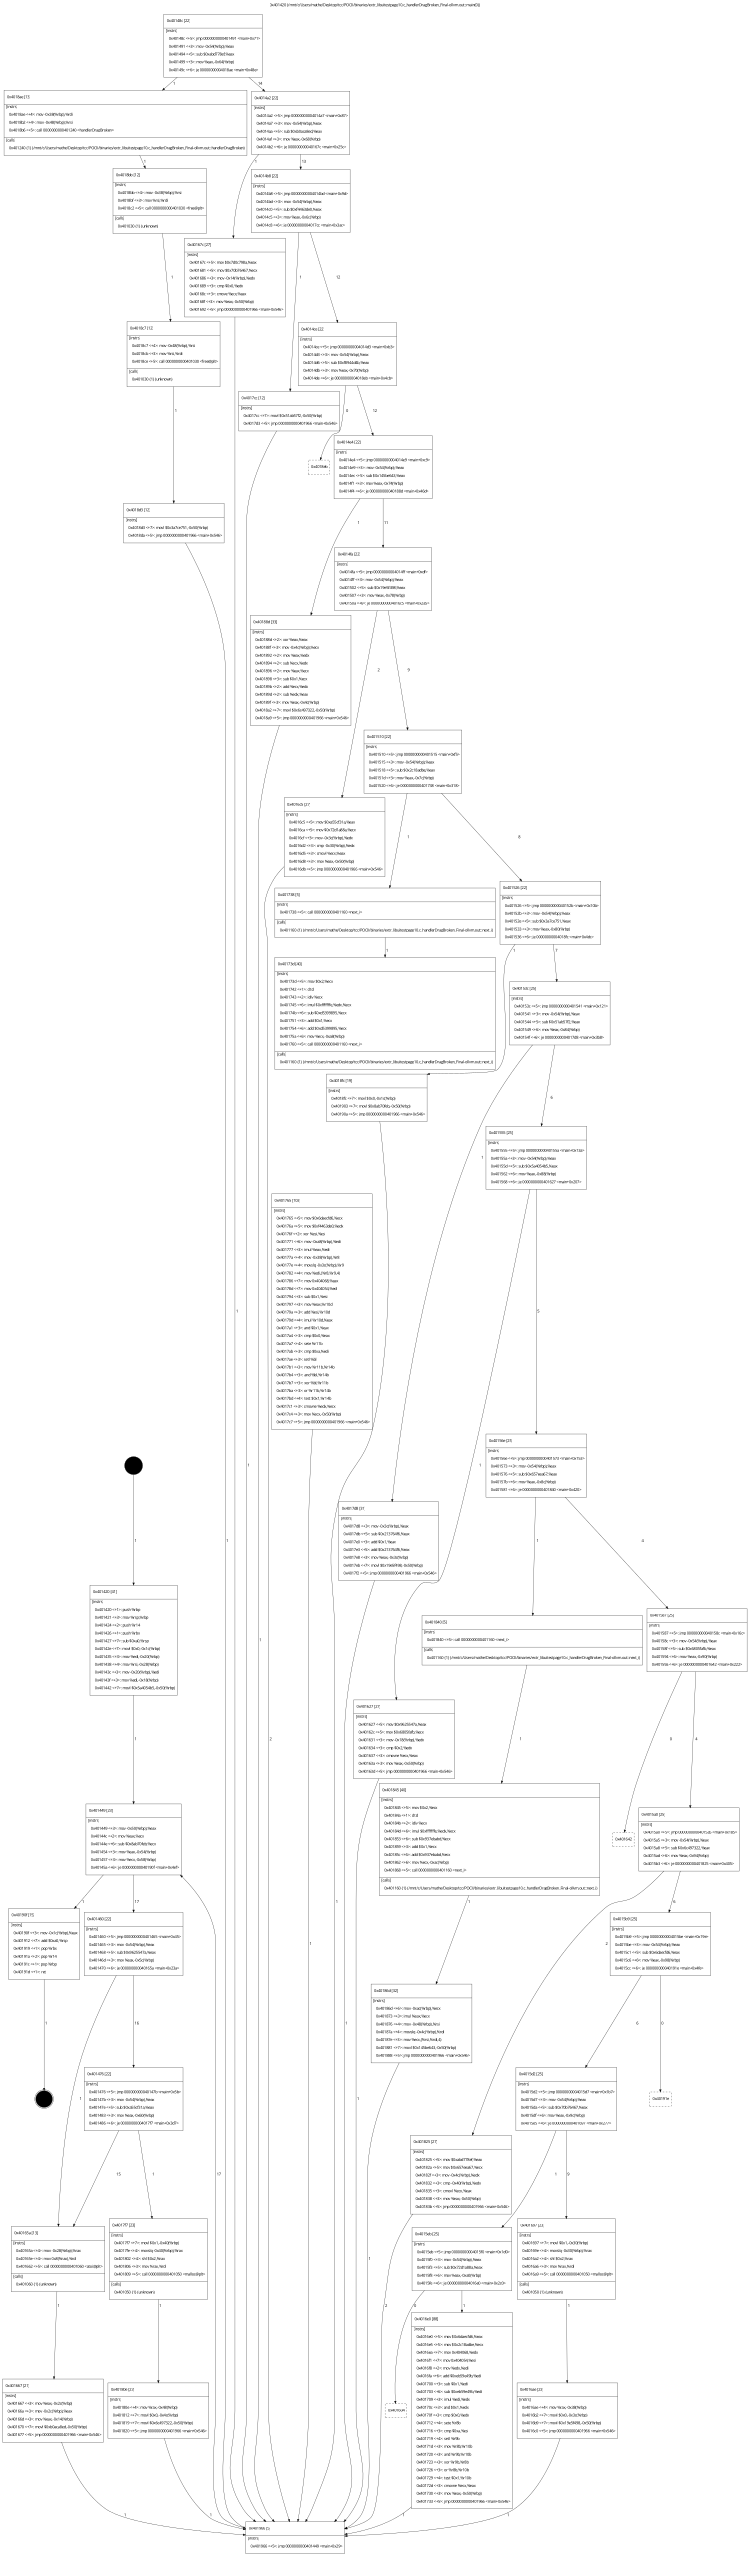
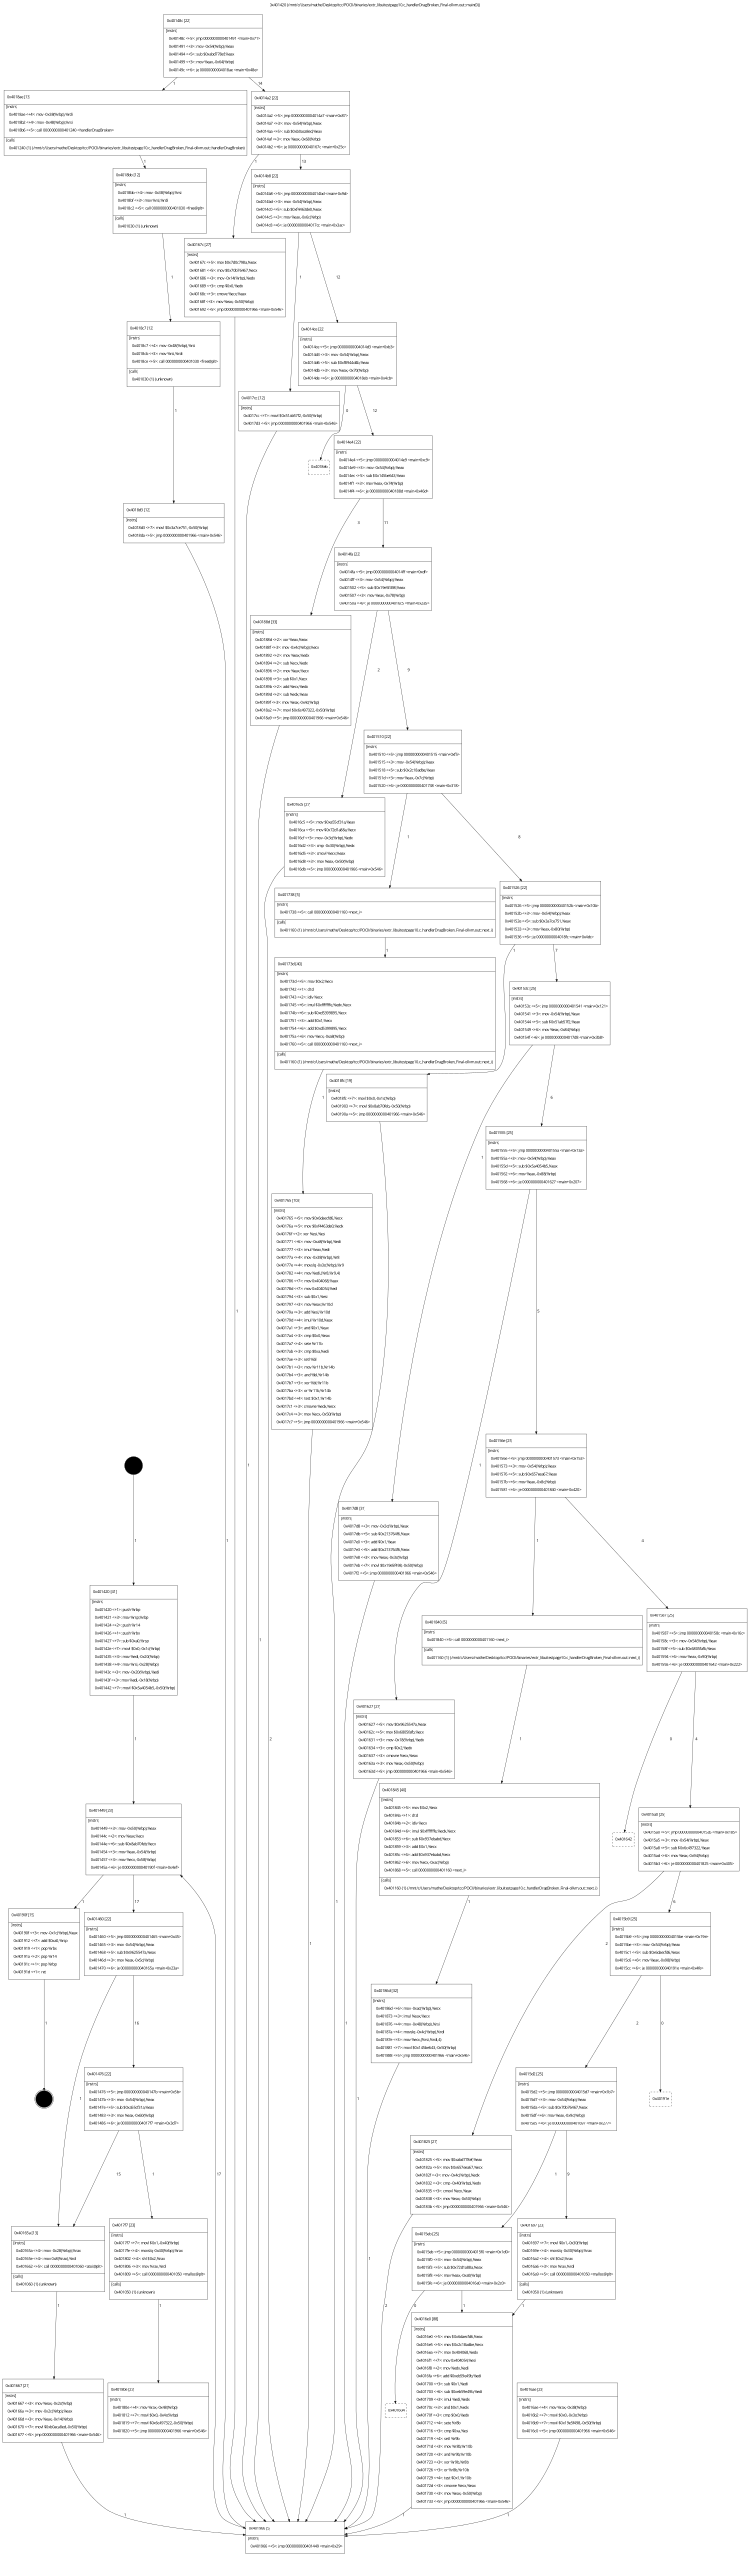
(358, 523) -> (358, 523)
none -> (306, 1129)
(637, 2023) -> (637, 2023)
(567, 2340) -> (519, 2306)
(190, 2497) -> none
